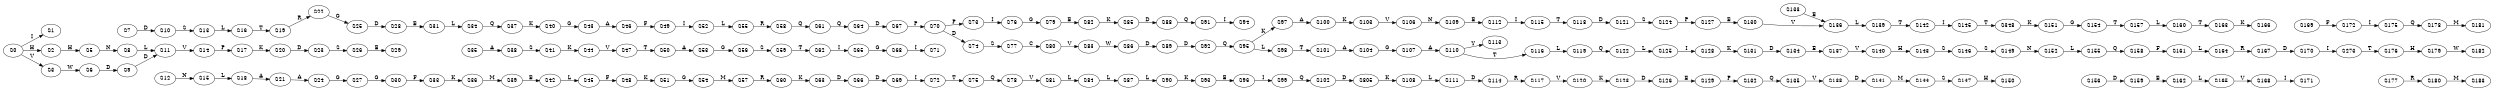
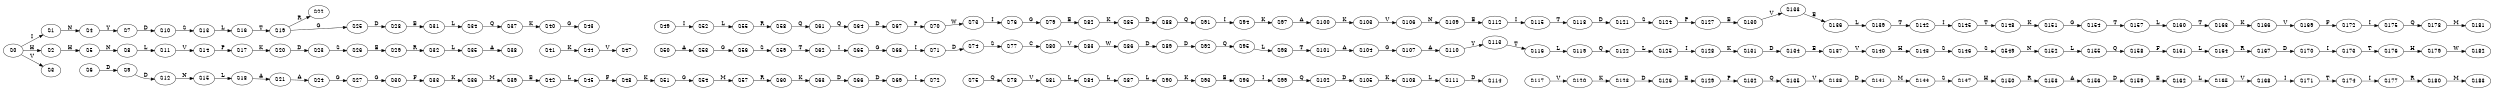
(336, 19) -> (317, 29)
(954, 22) -> (954, 22)
(1791, 26) -> (1770, 17)
(2008, 26) -> (2008, 26)
none -> (2283, 26)
(627, 27) -> none
none -> (89, 31)
(953, 36) -> (953, 51)
(1262, 36) -> (1261, 23)
none -> (434, 51)
(529, 51) -> none
(644, 51) -> none
(2008, 51) -> (2008, 51)
(2349, 51) -> (2349, 51)
(1493, 59) -> (1514, 47)
(144, 61) -> (143, 78)
(68, 70) -> none
(952, 81) -> none
(1366, 81) -> (1366, 81)
(1514, 81) -> none
none -> (2051, 81)
none -> (2349, 81)
